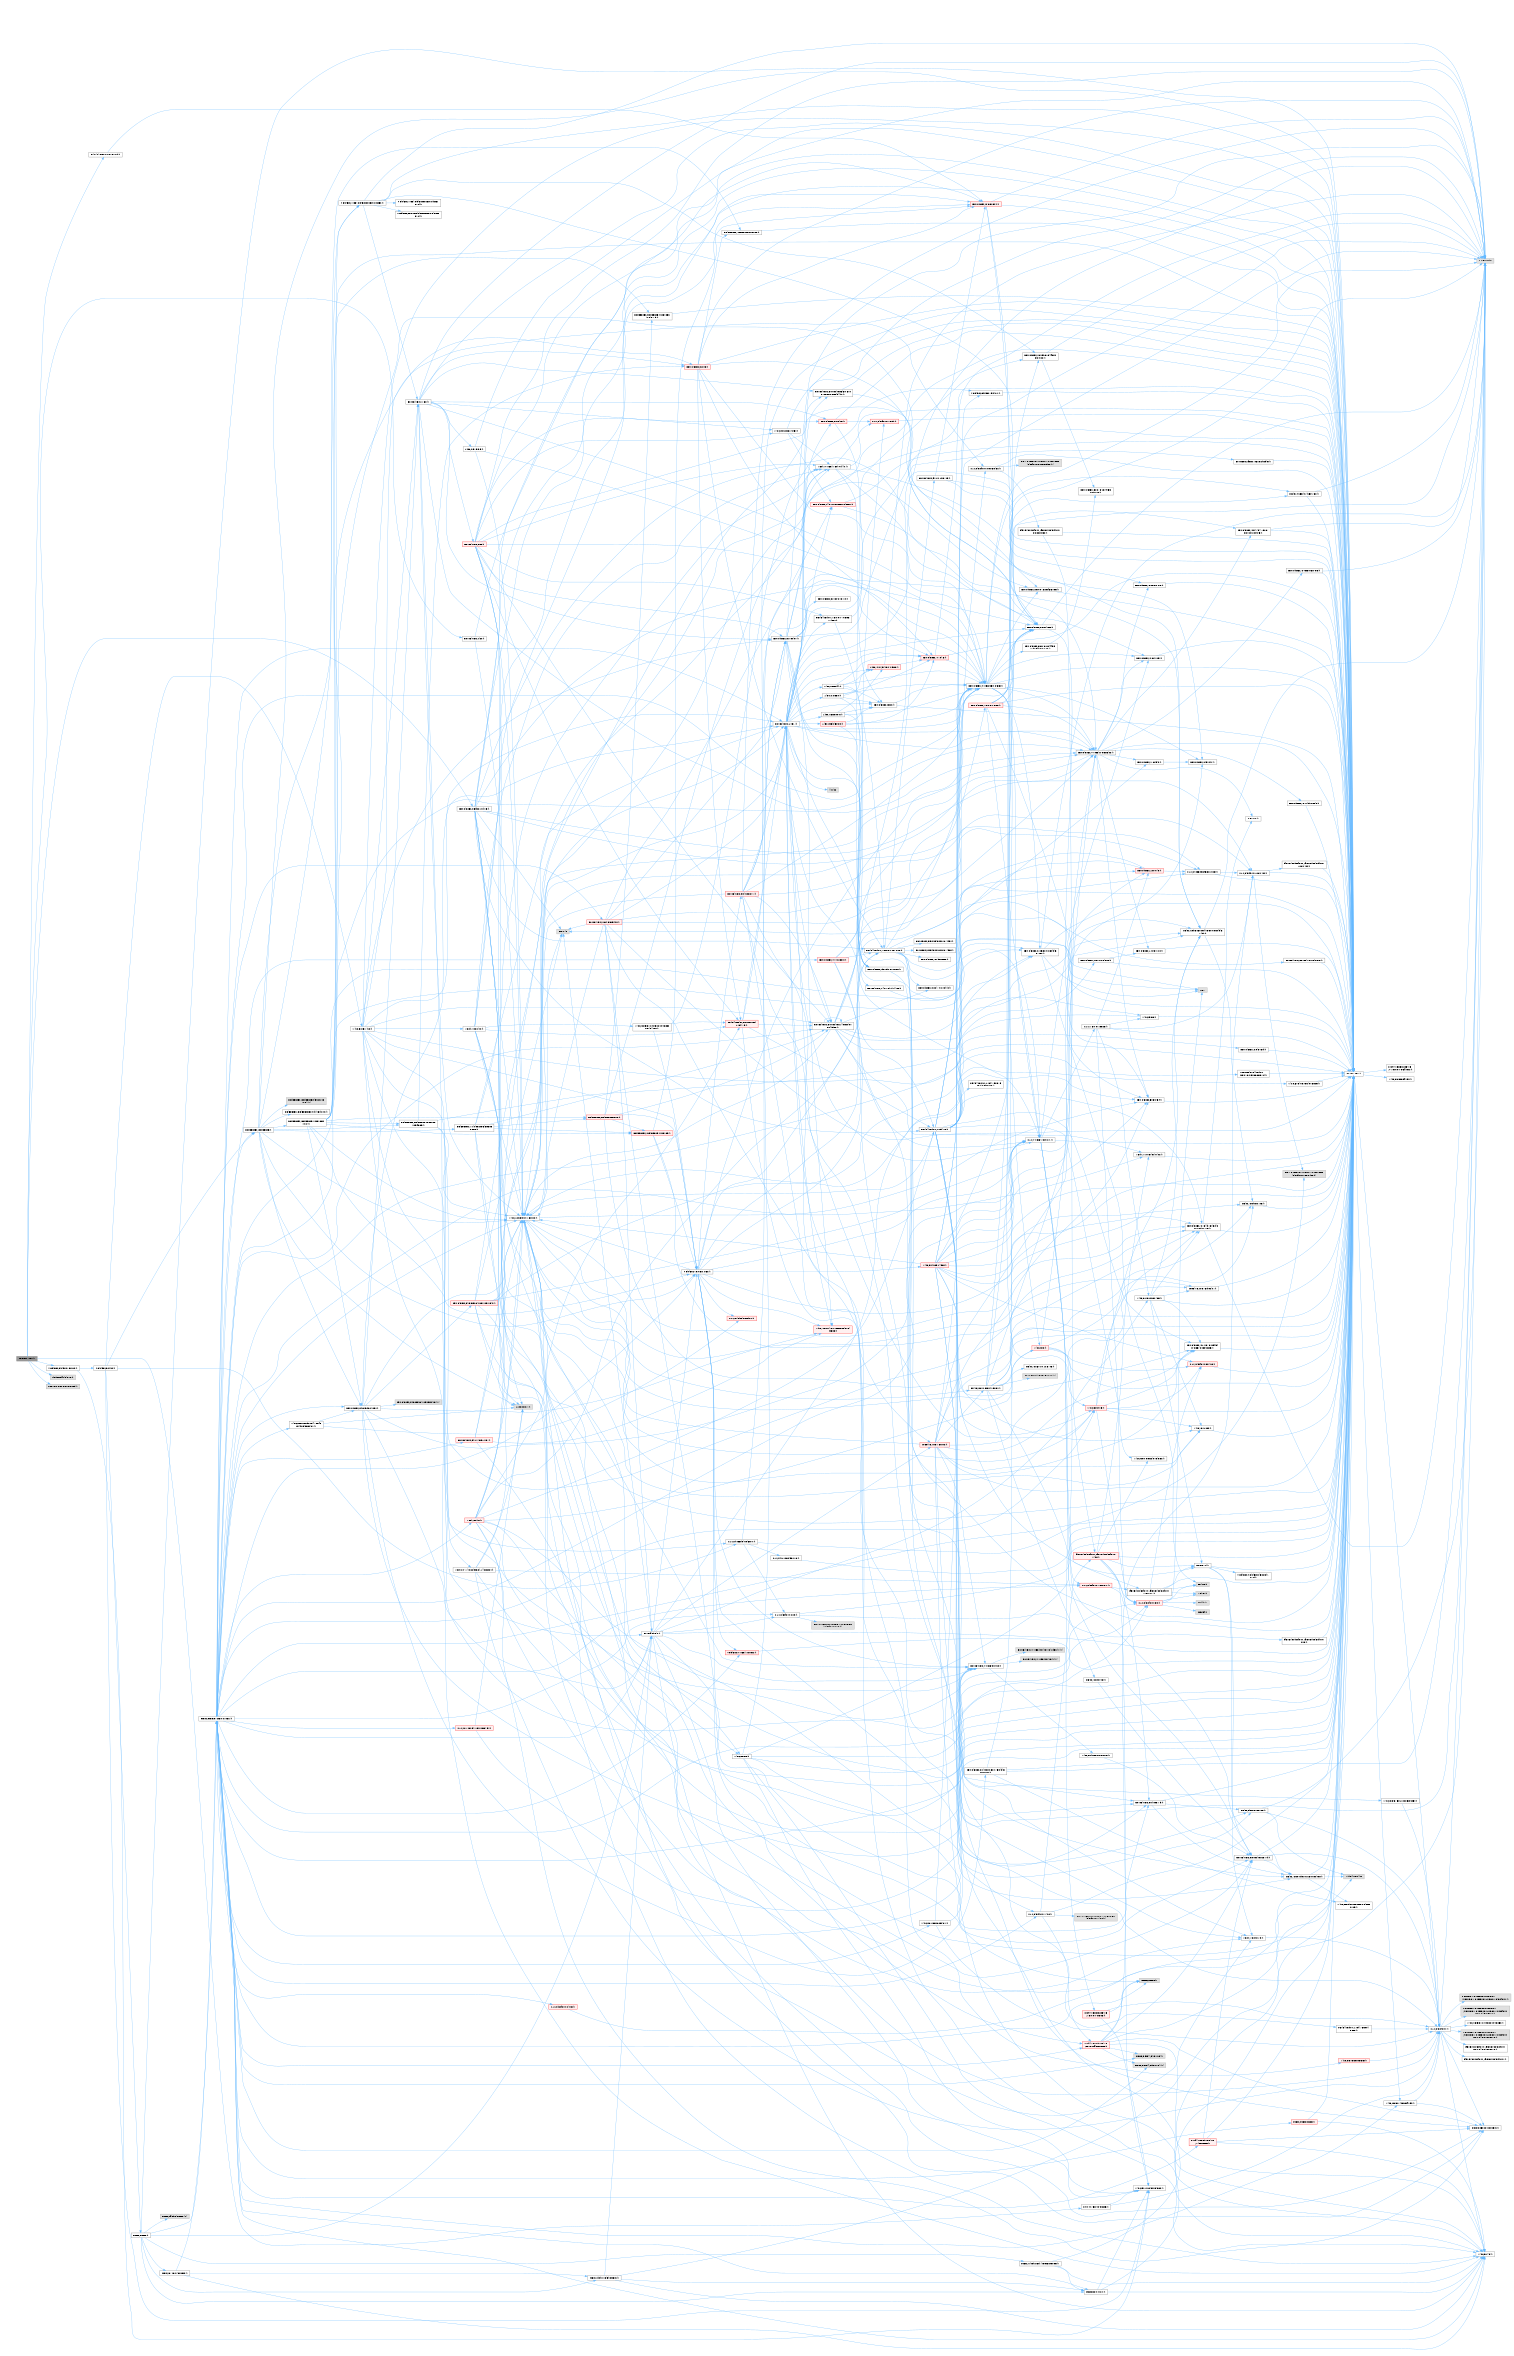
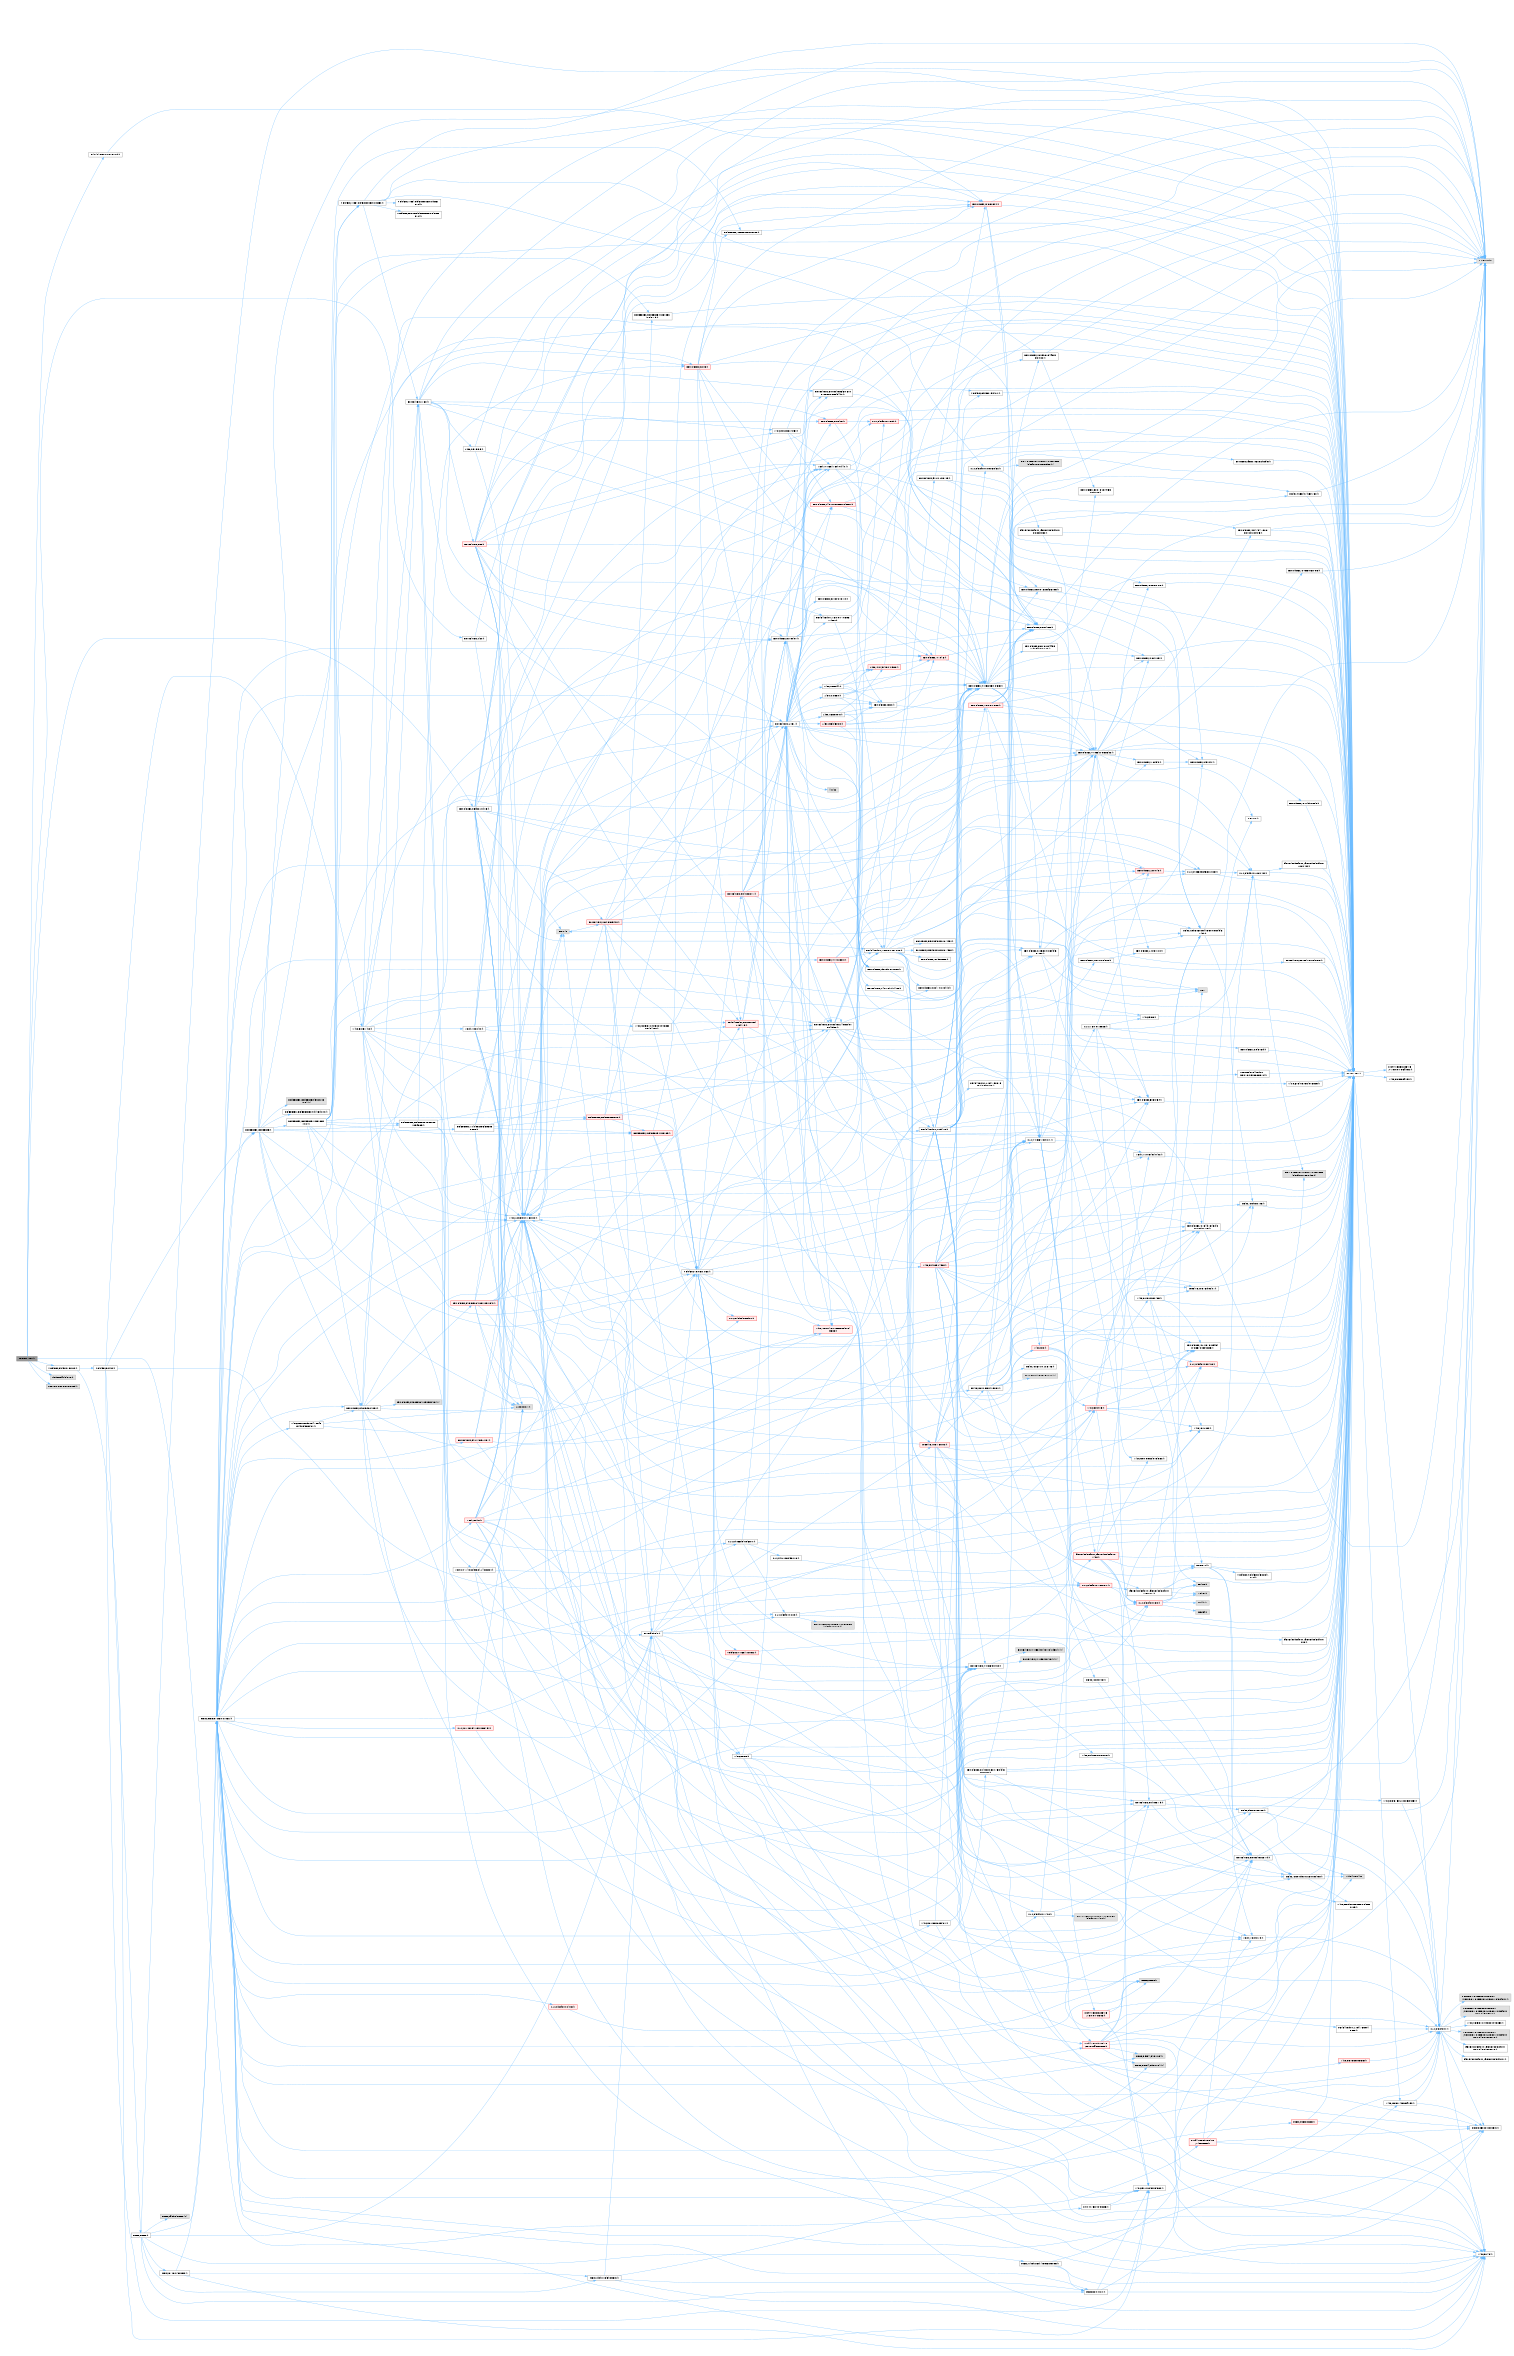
(579, 926) -> (583, 929)
